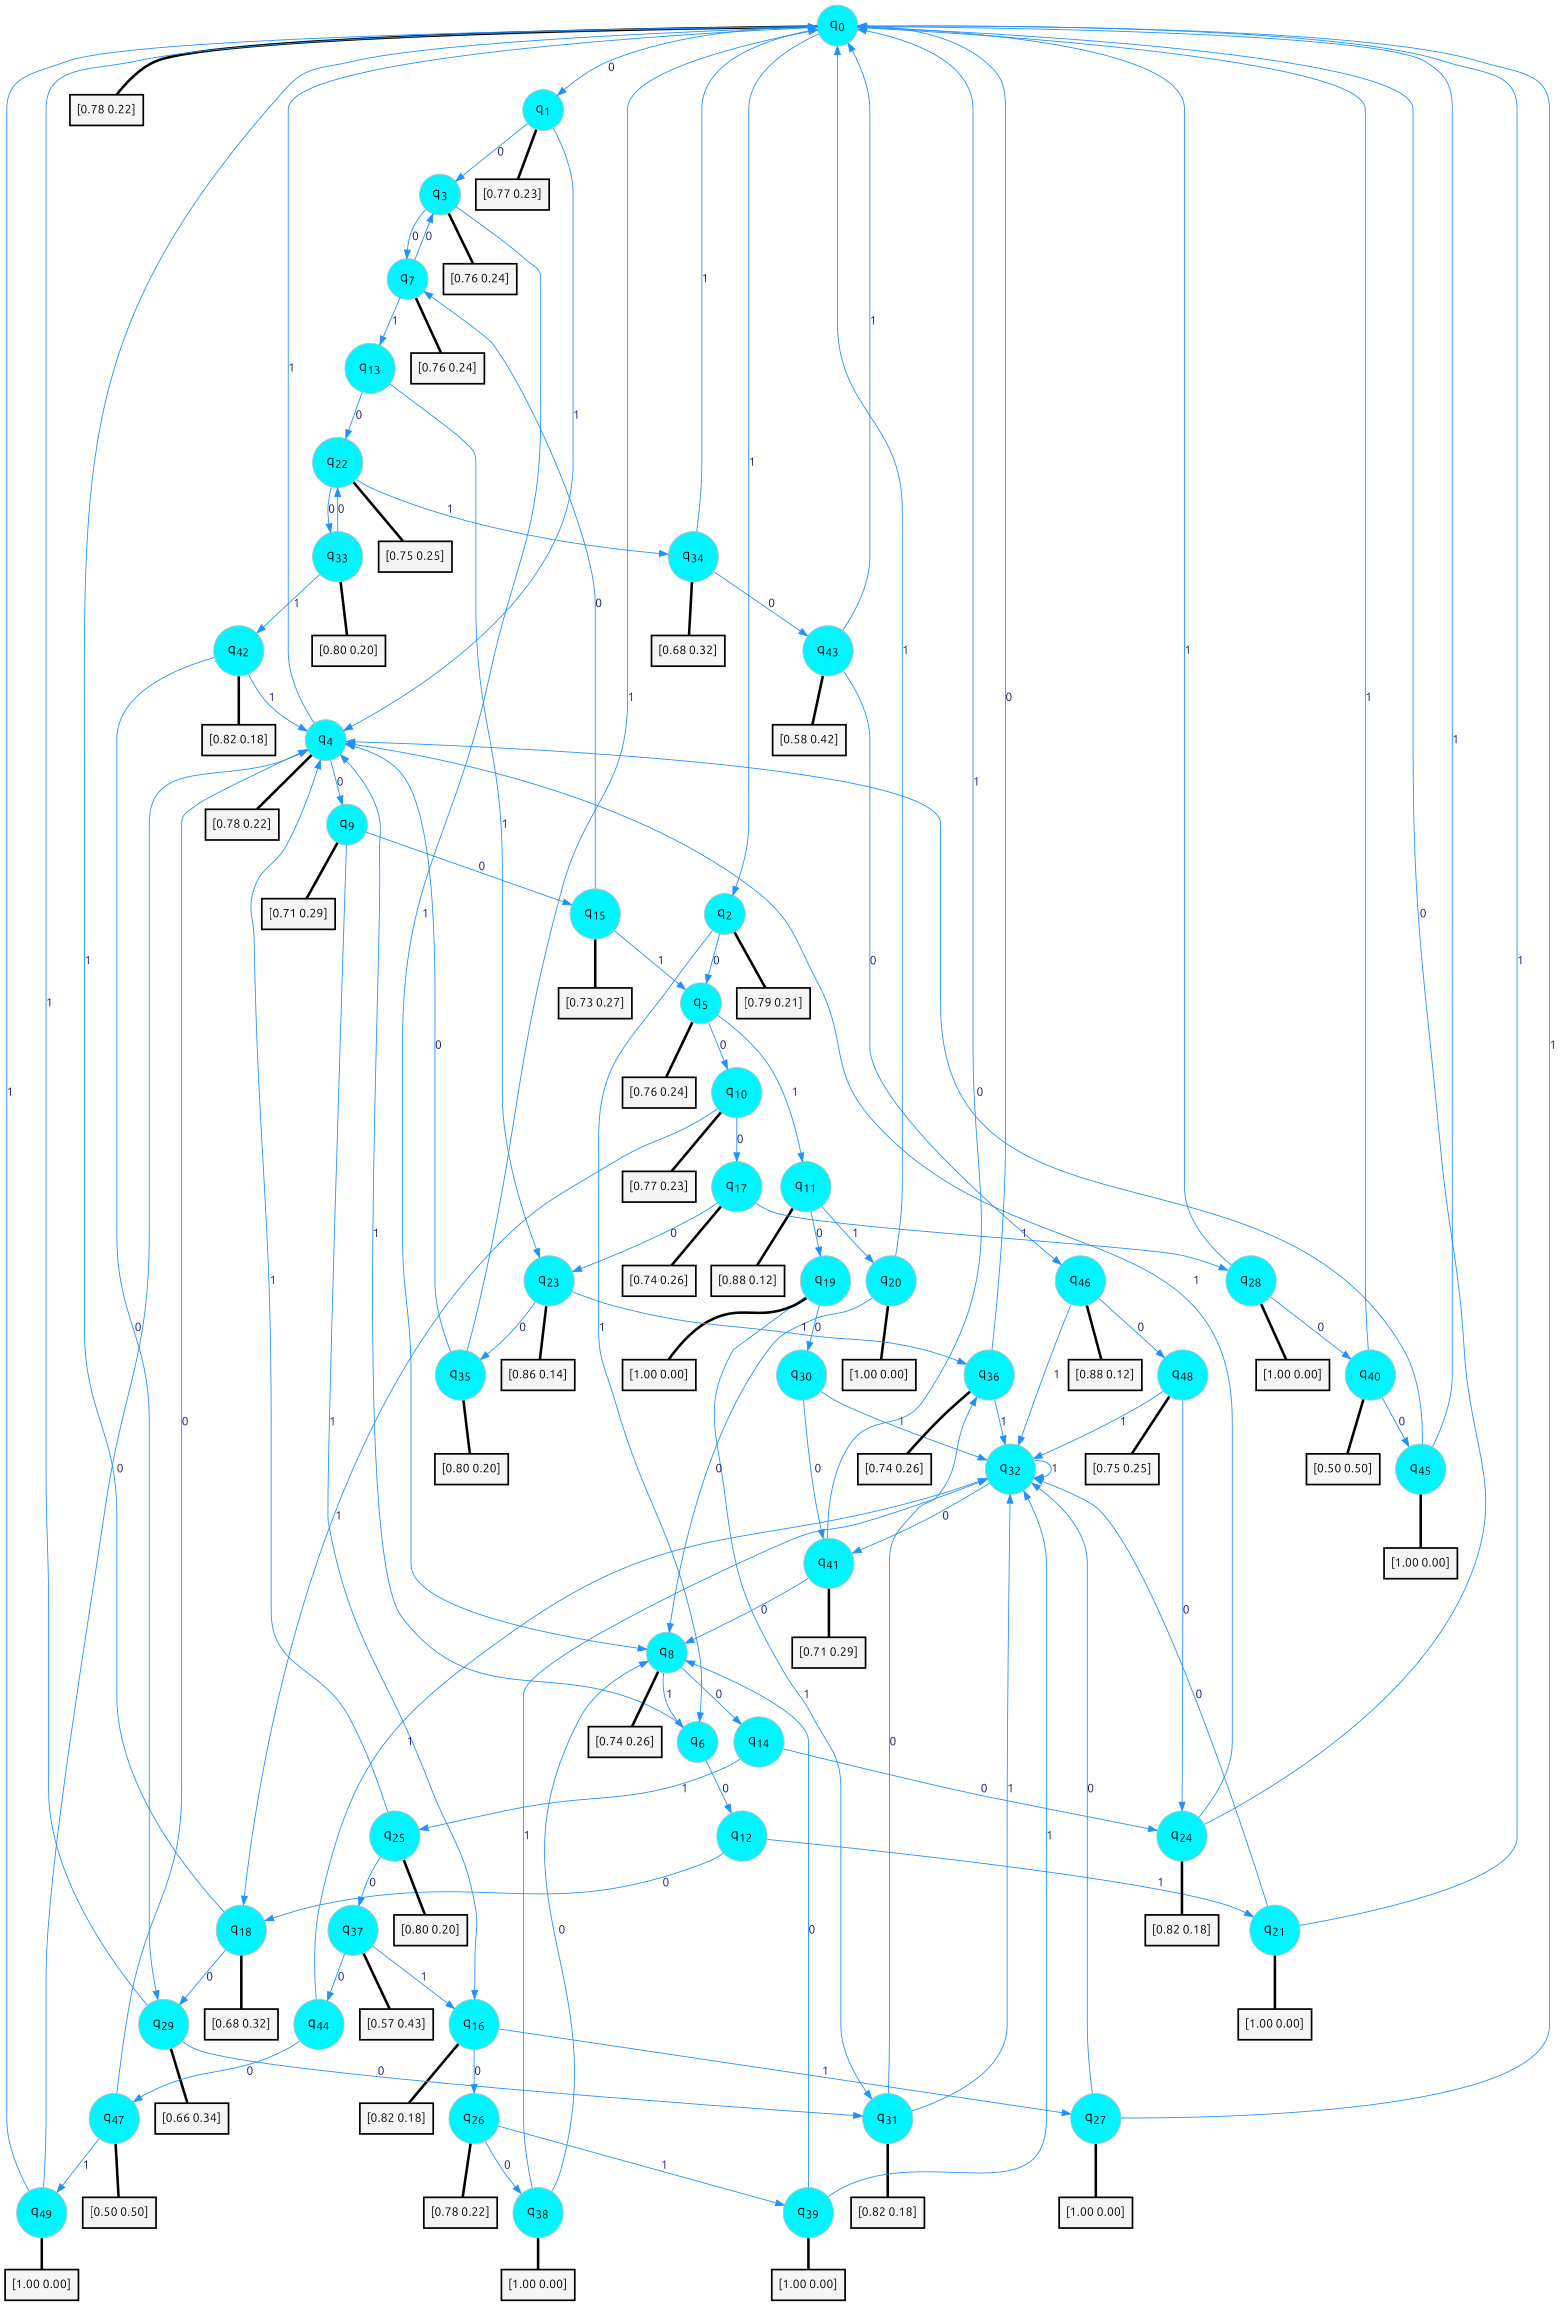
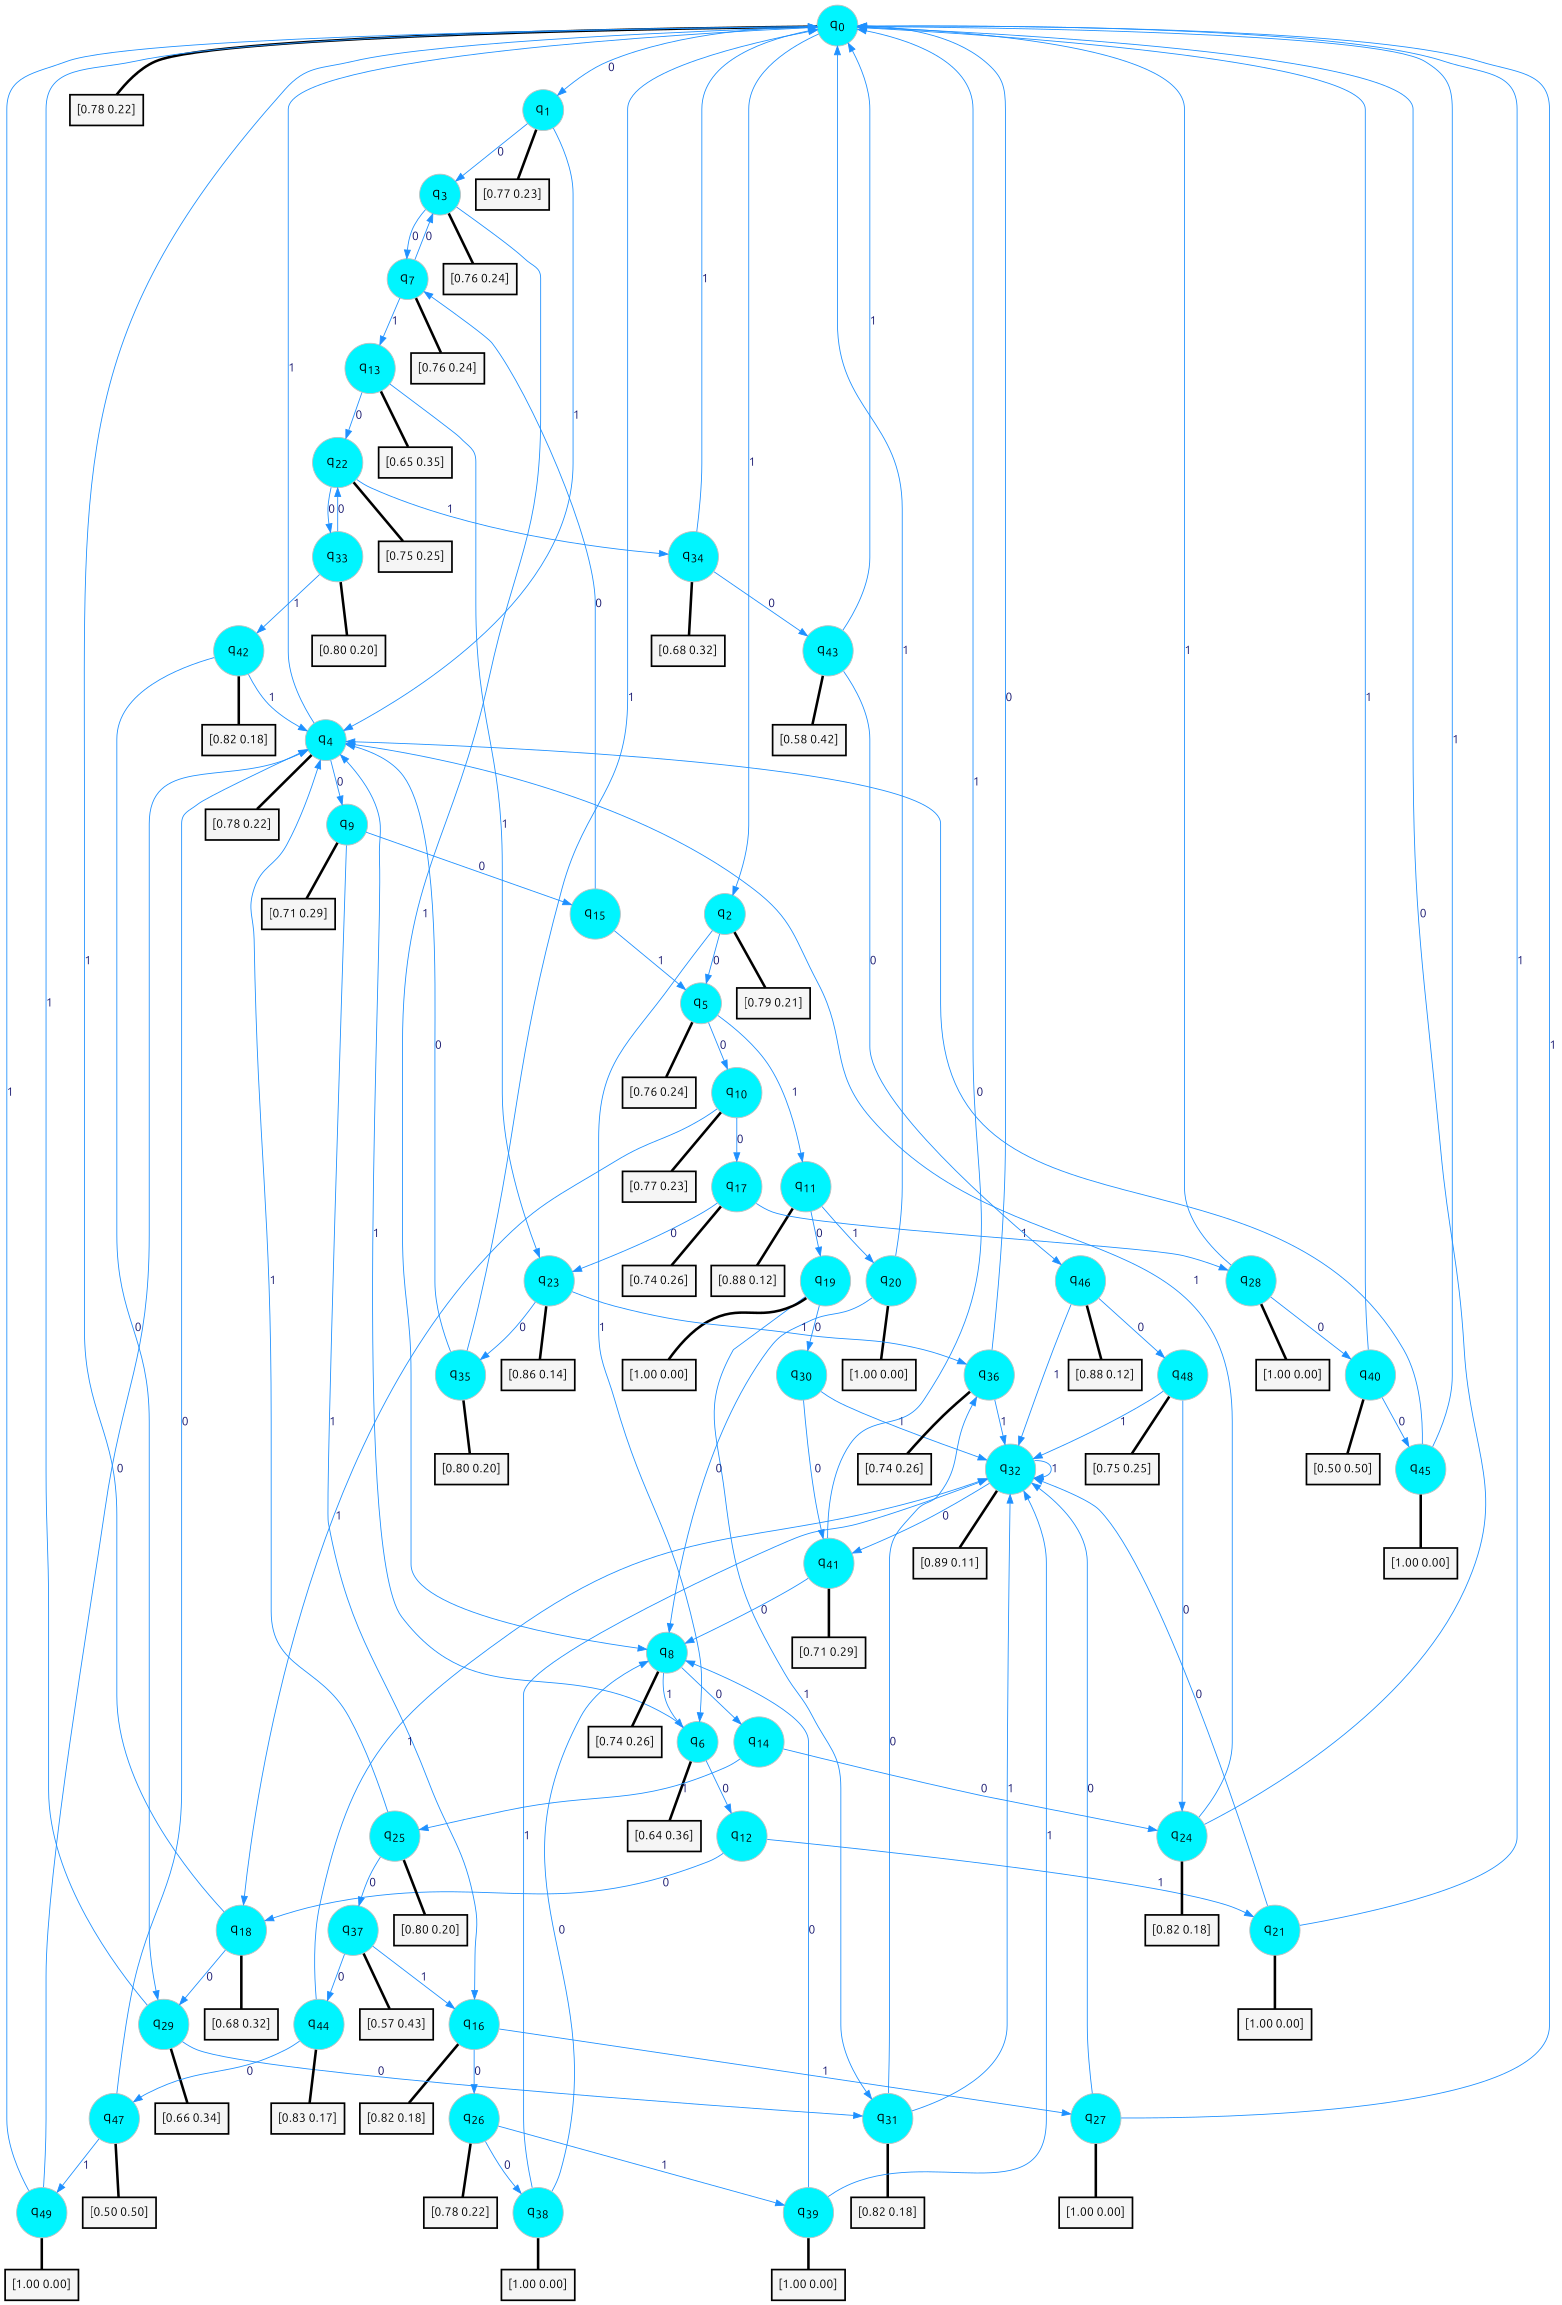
none -> (415, 463)
(595, 1003) -> none
none -> (950, 1563)
none -> (664, 1836)
none -> (308, 2119)
